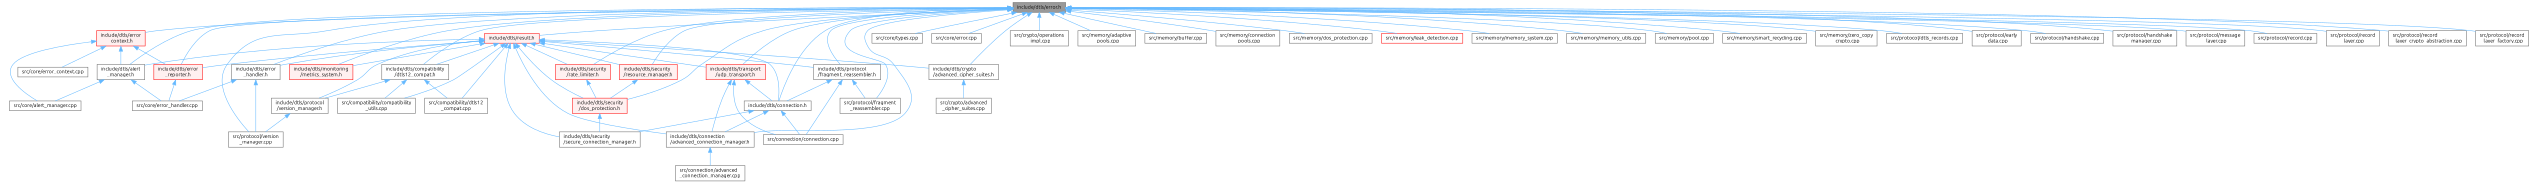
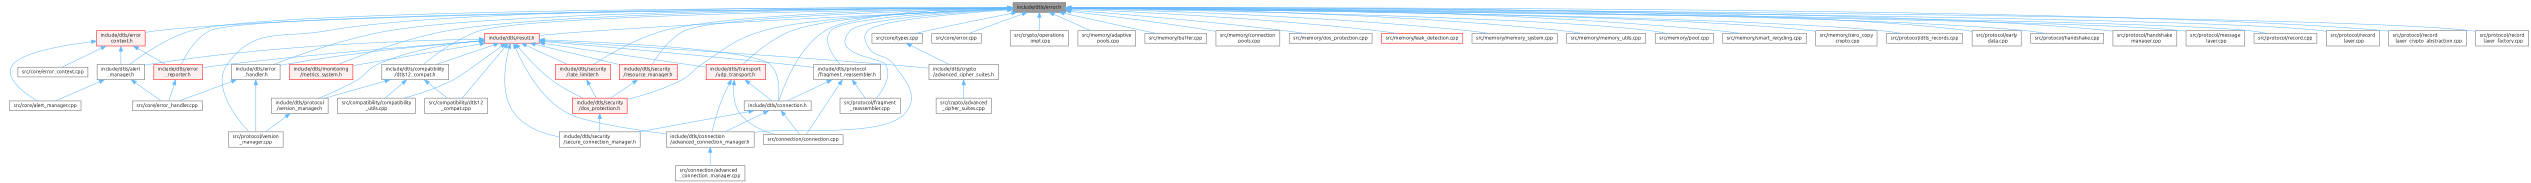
(997, 38) -> (930, 55)
